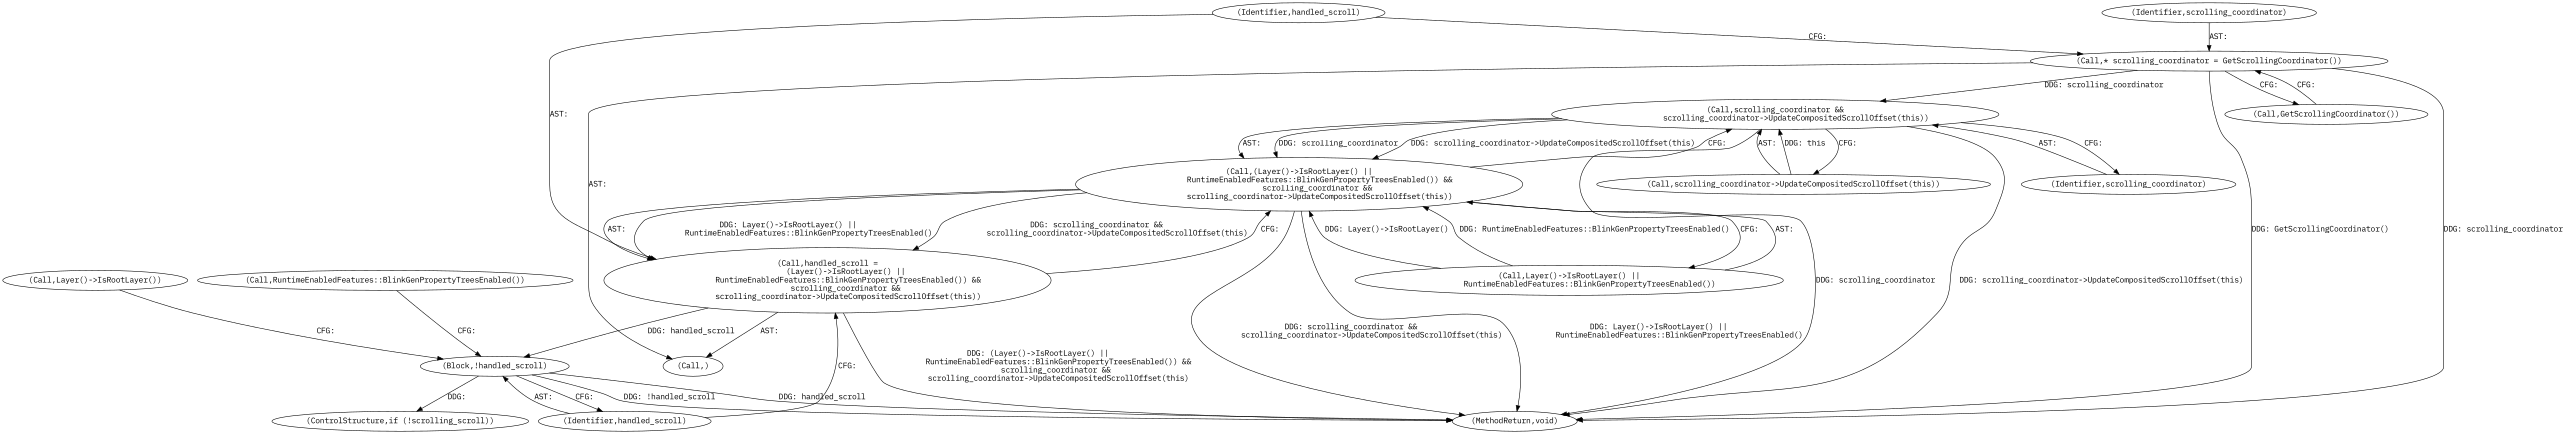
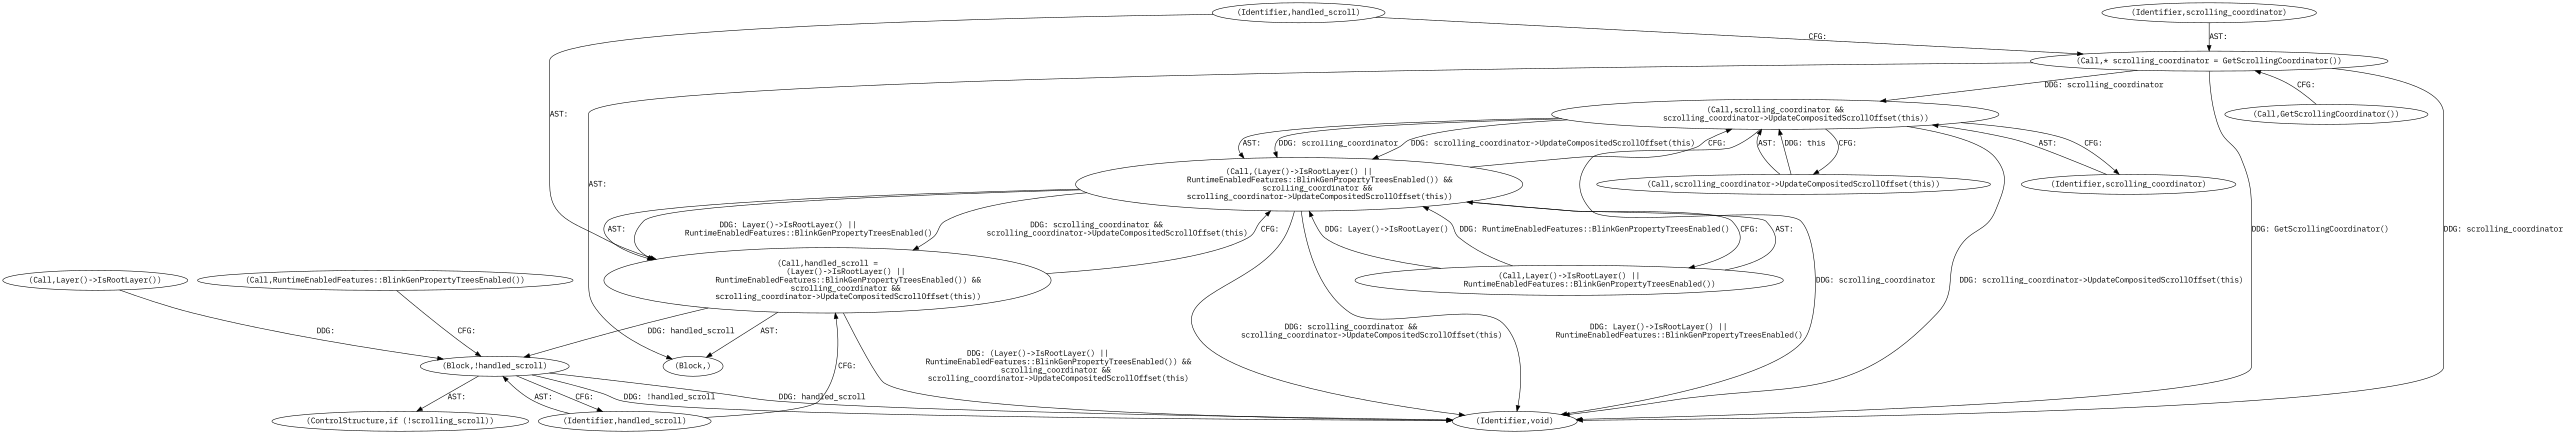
(2258, 89) -> none
(328, 331) -> (328, 331)
(693, 366) -> (693, 366)
(459, 397) -> (459, 397)
(1515, 421) -> (1515, 421)
